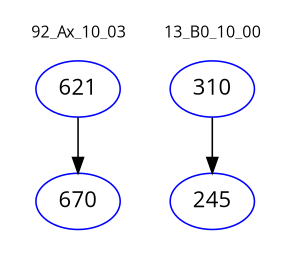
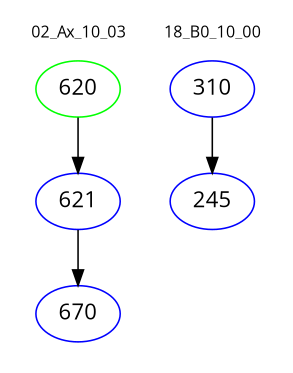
(79, 34) -> (79, 34)
(213, 34) -> (213, 34)
none -> (78, 89)
